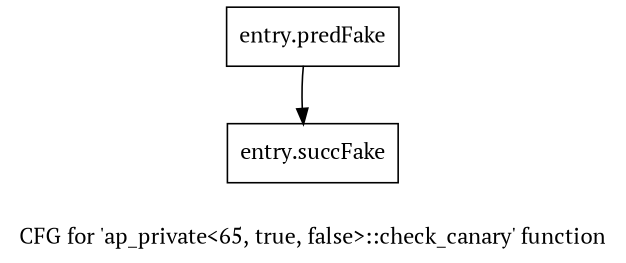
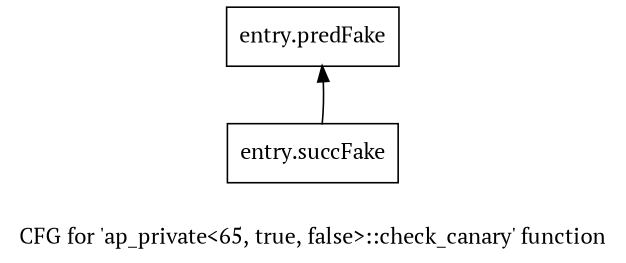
(302, 87) -> (323, 103)
